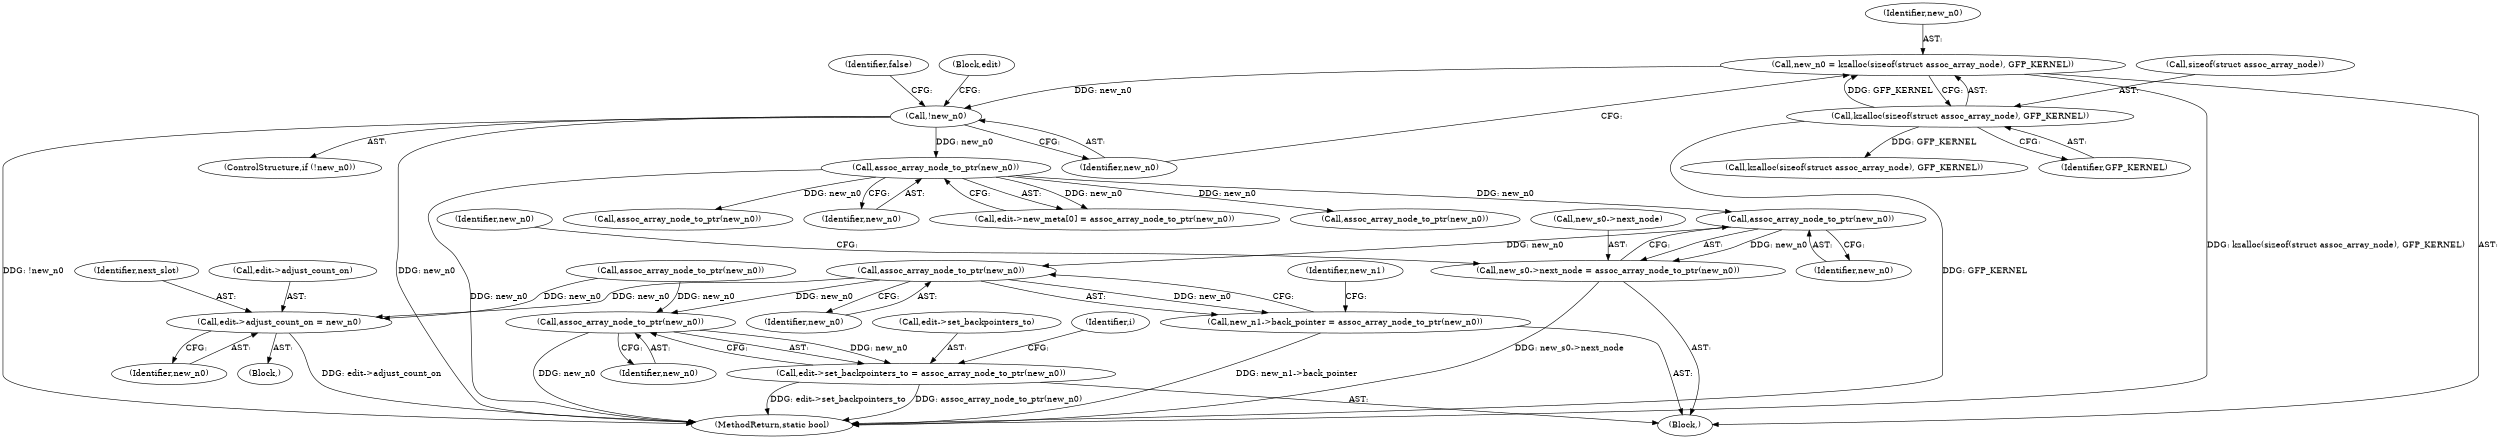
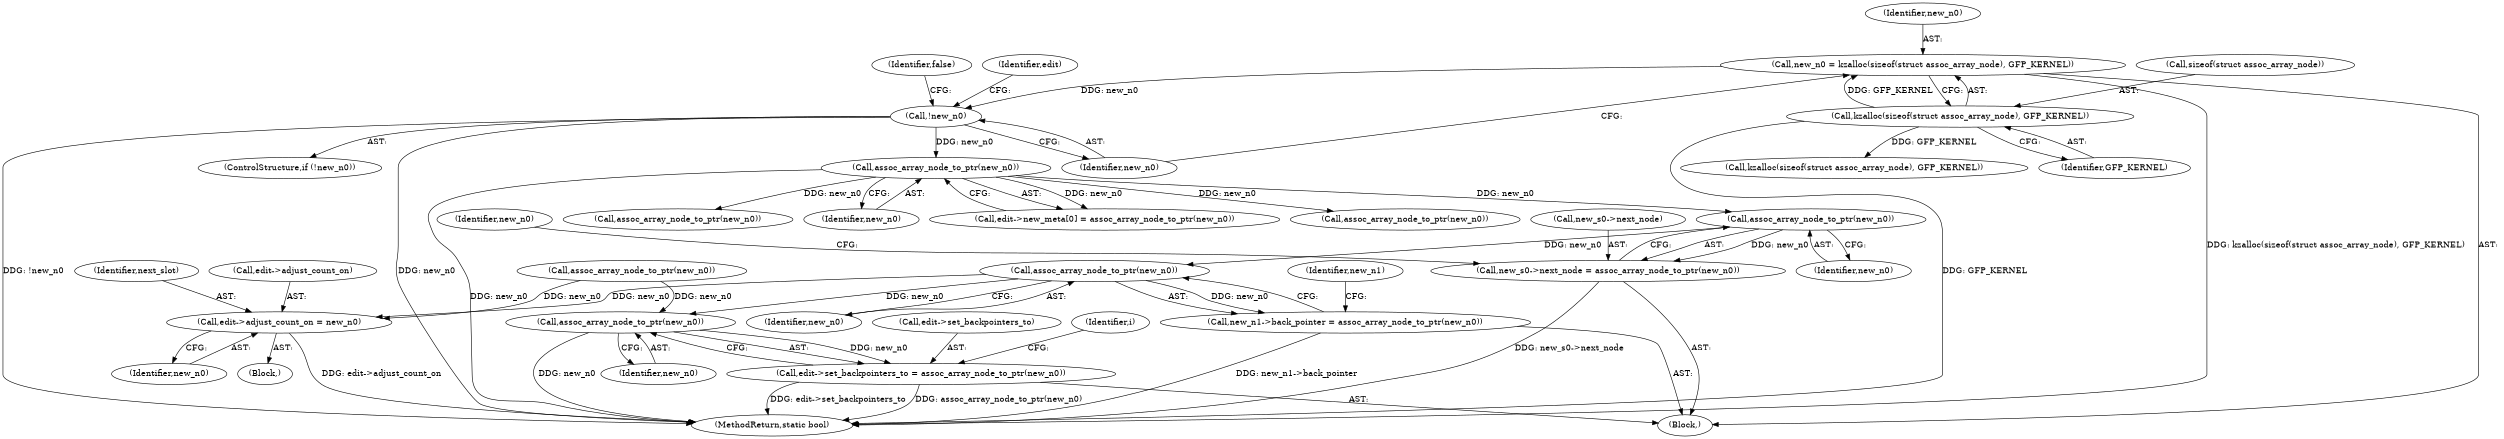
(977, 65) -> (1030, 65)
